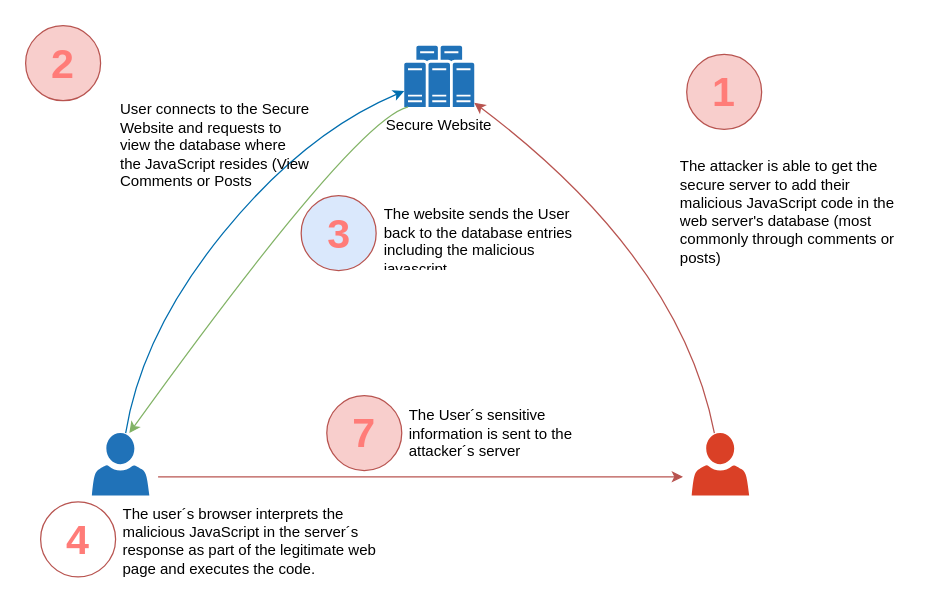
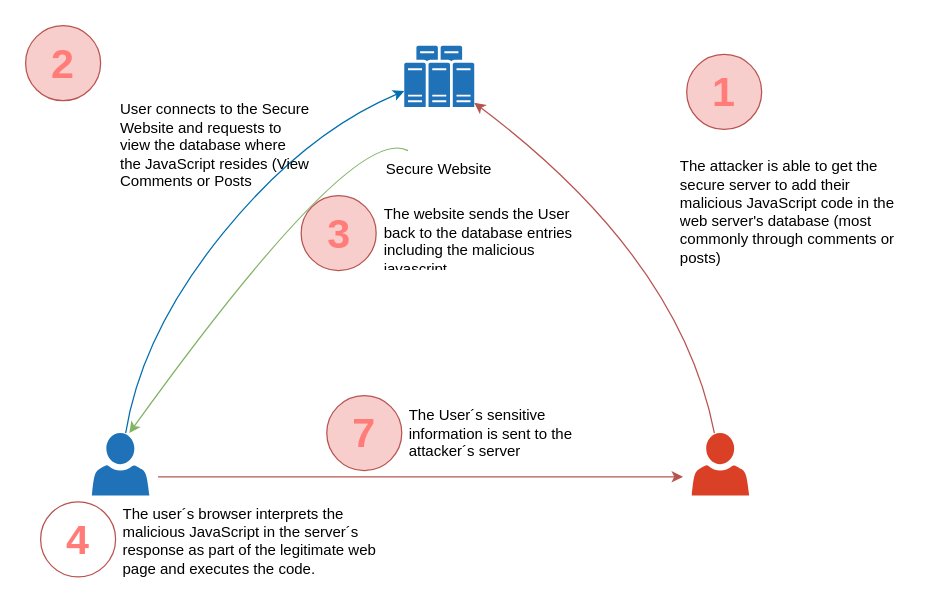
(439, 126) -> (439, 169)
(339, 233) -> (339, 233)
